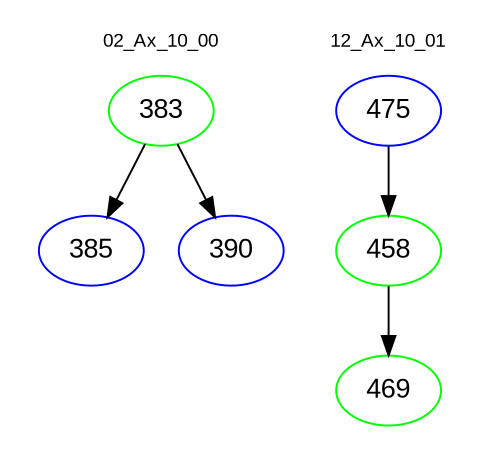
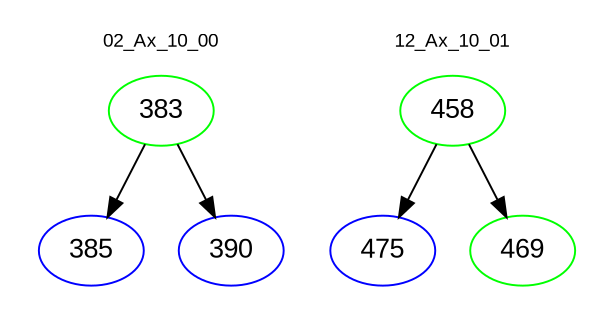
(389, 171) -> (422, 172)
